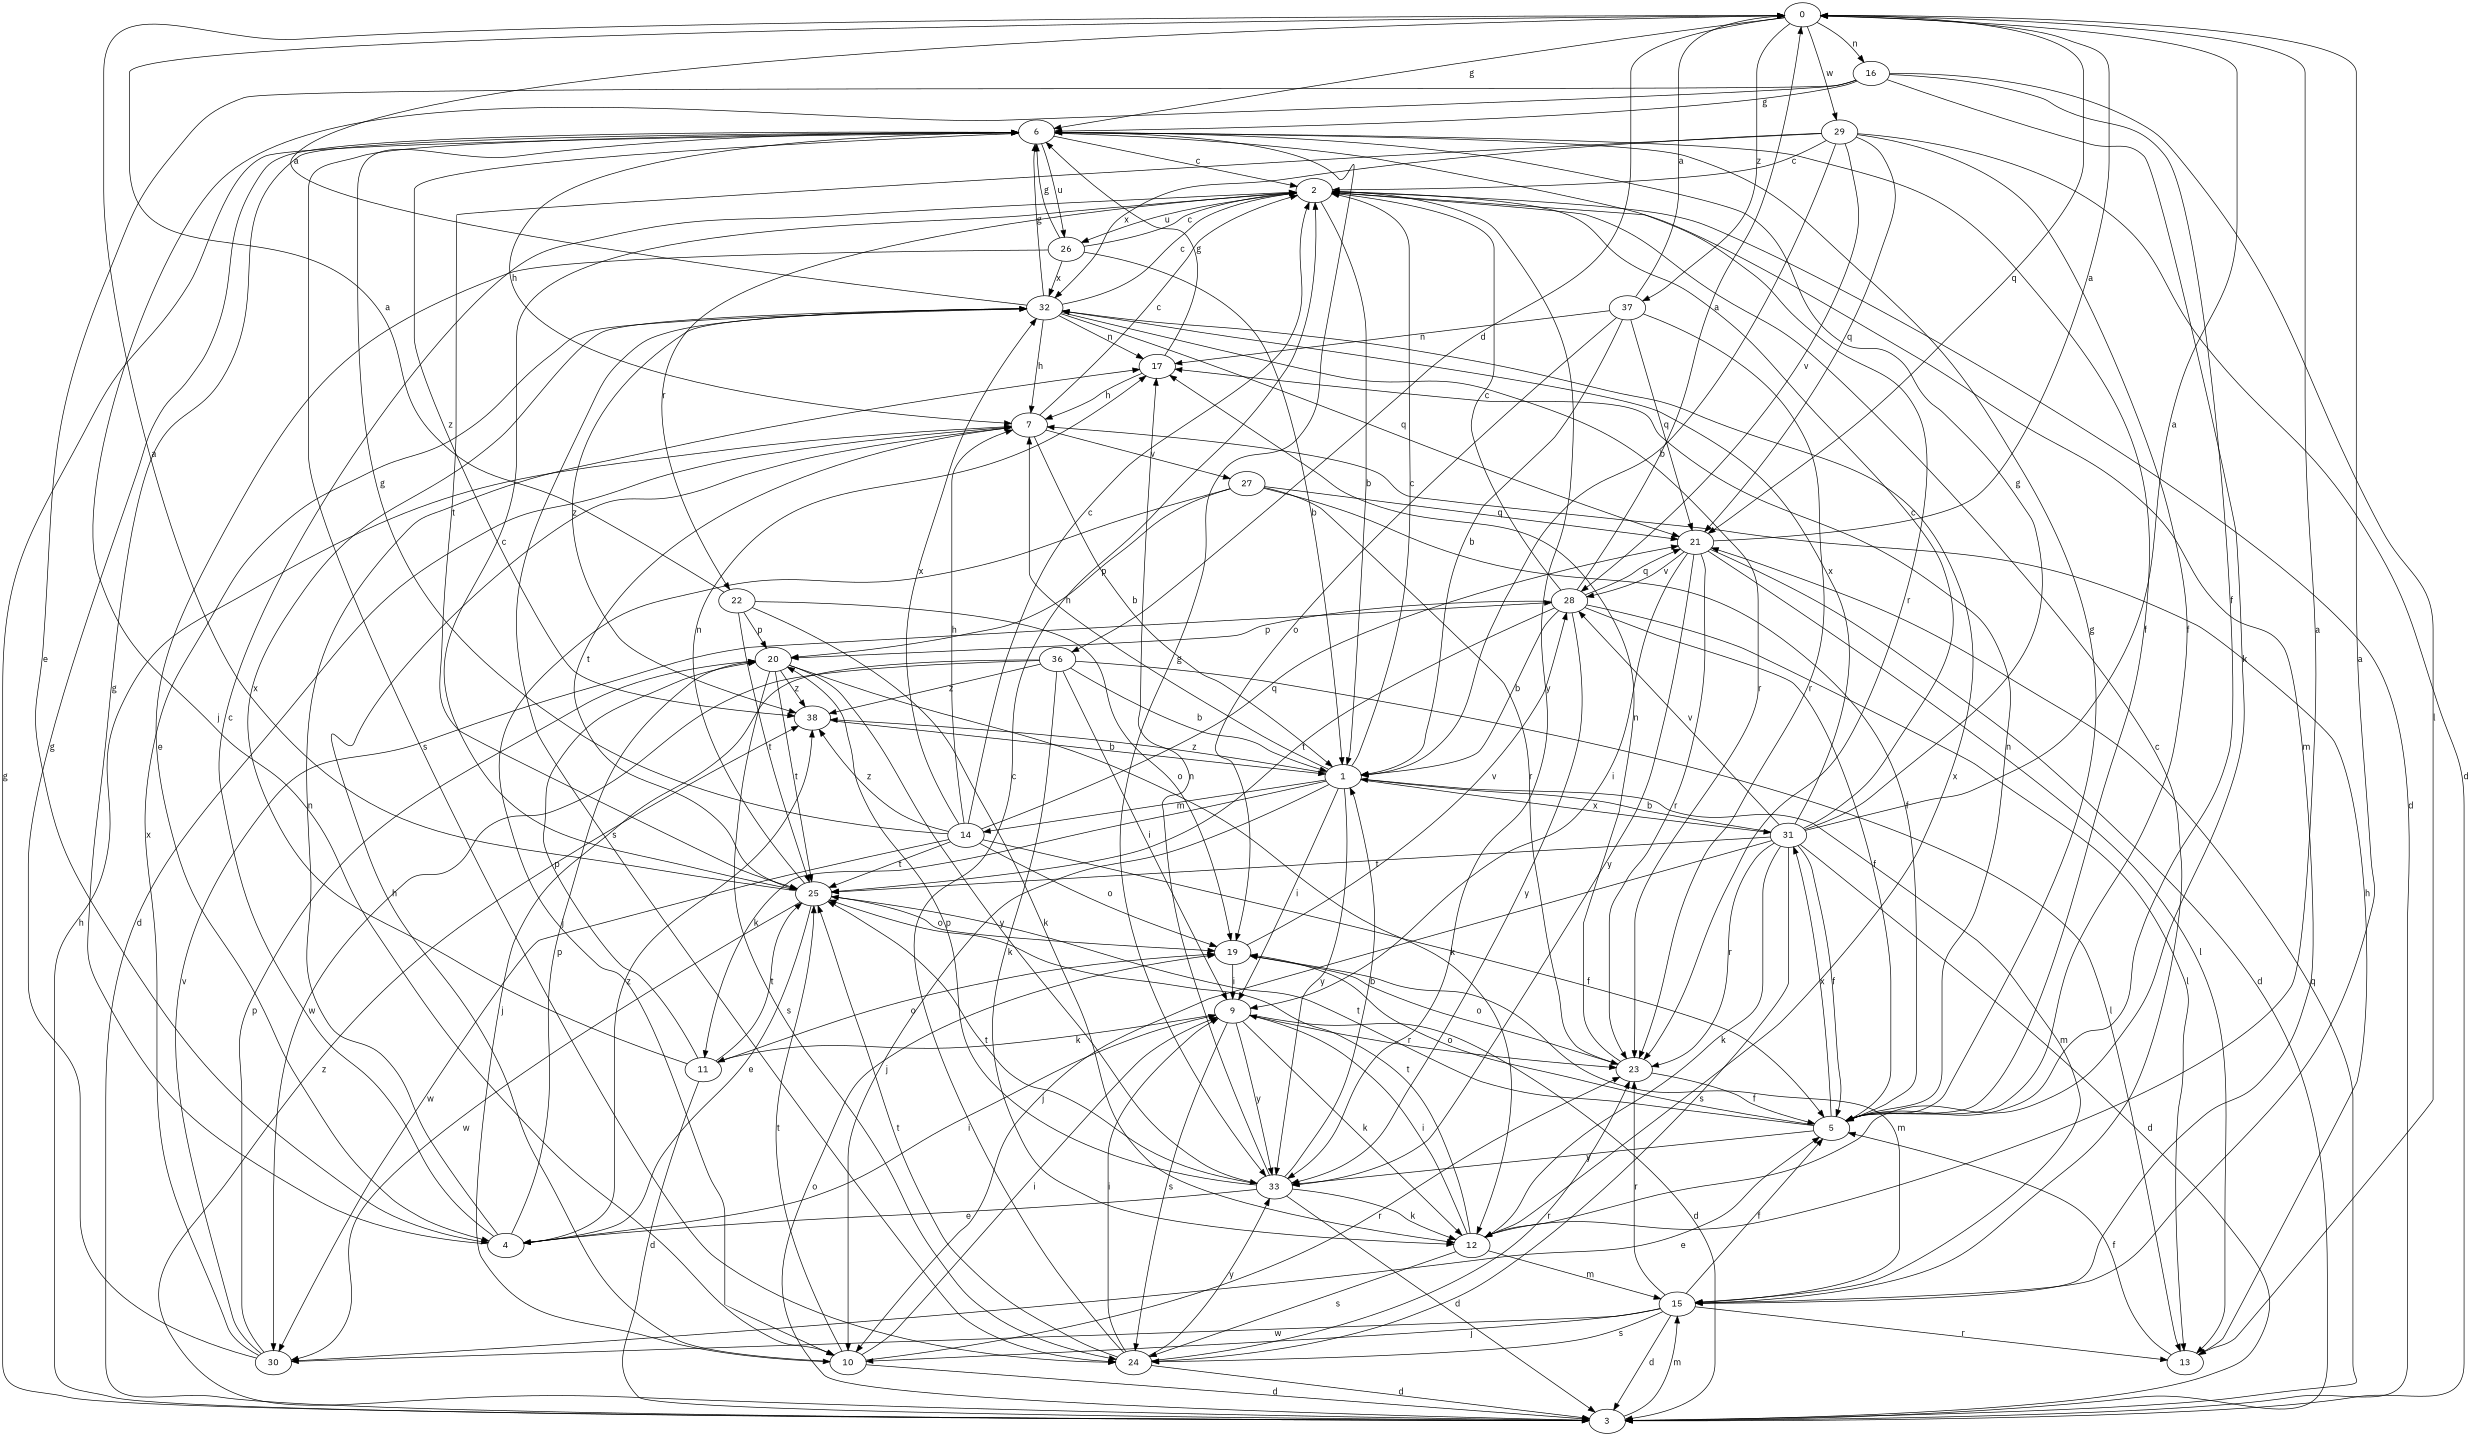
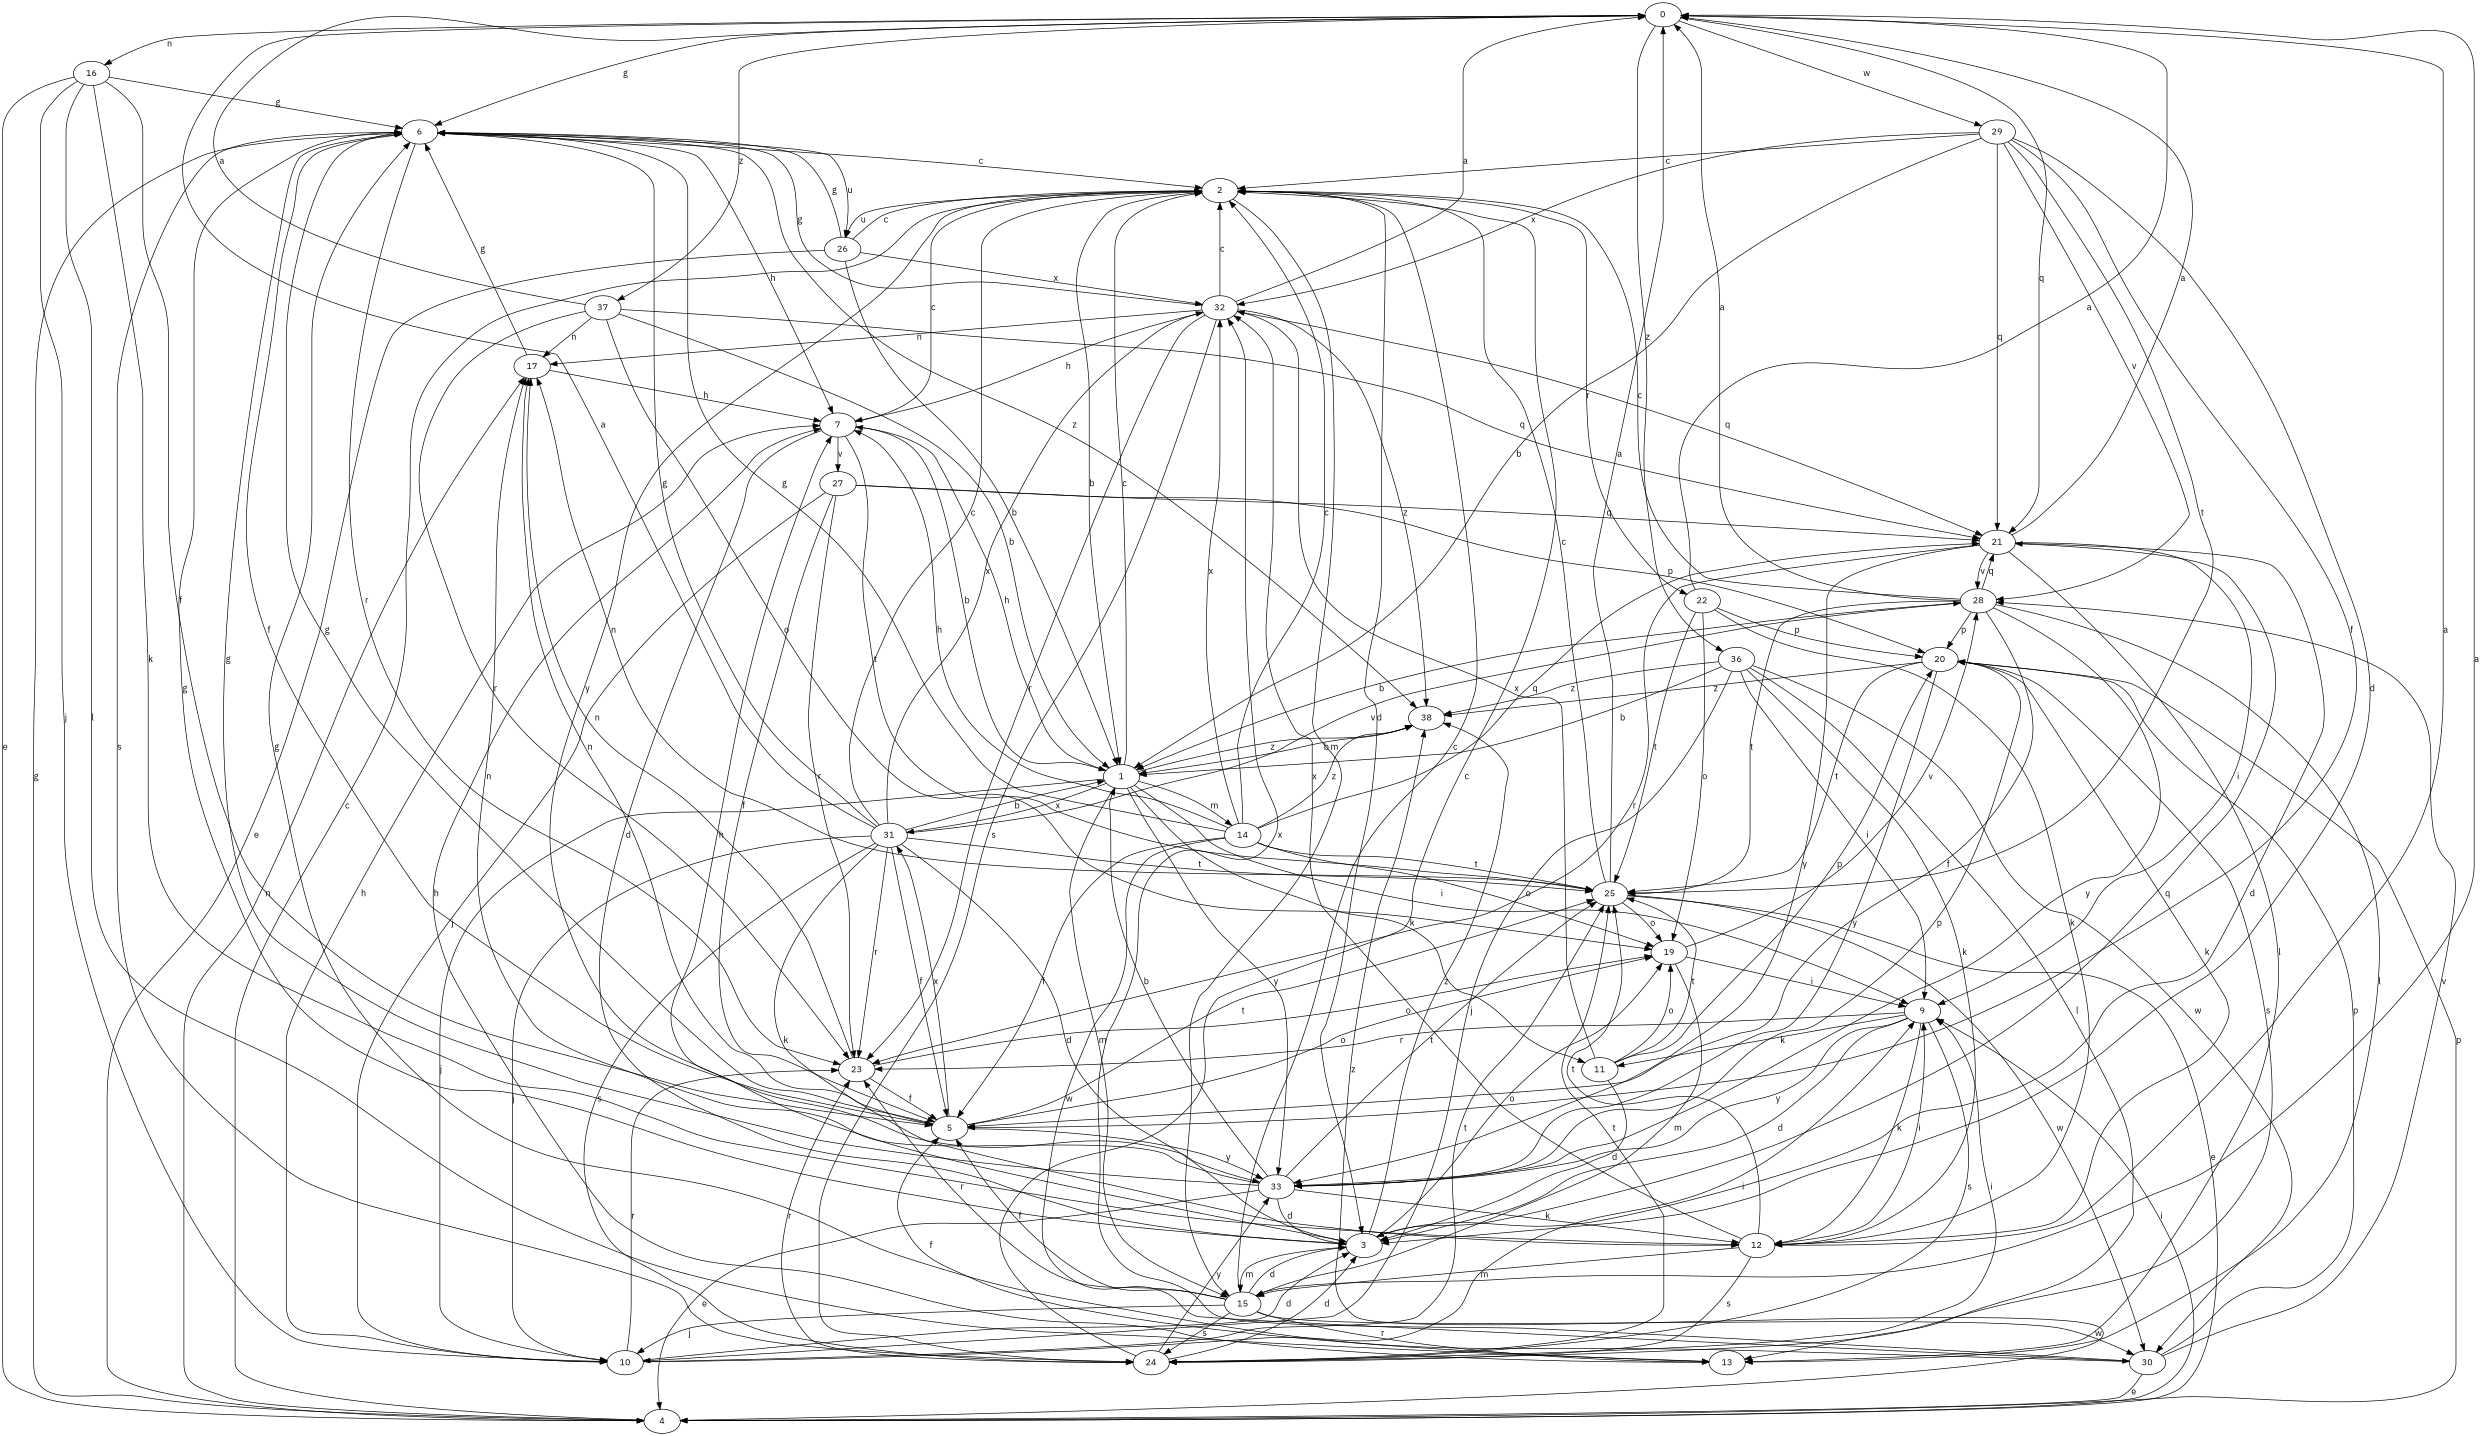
(1484, 337) -> (1648, 337)
(1207, 504) -> (328, 975)
(1069, 1303) -> (1420, 1415)
